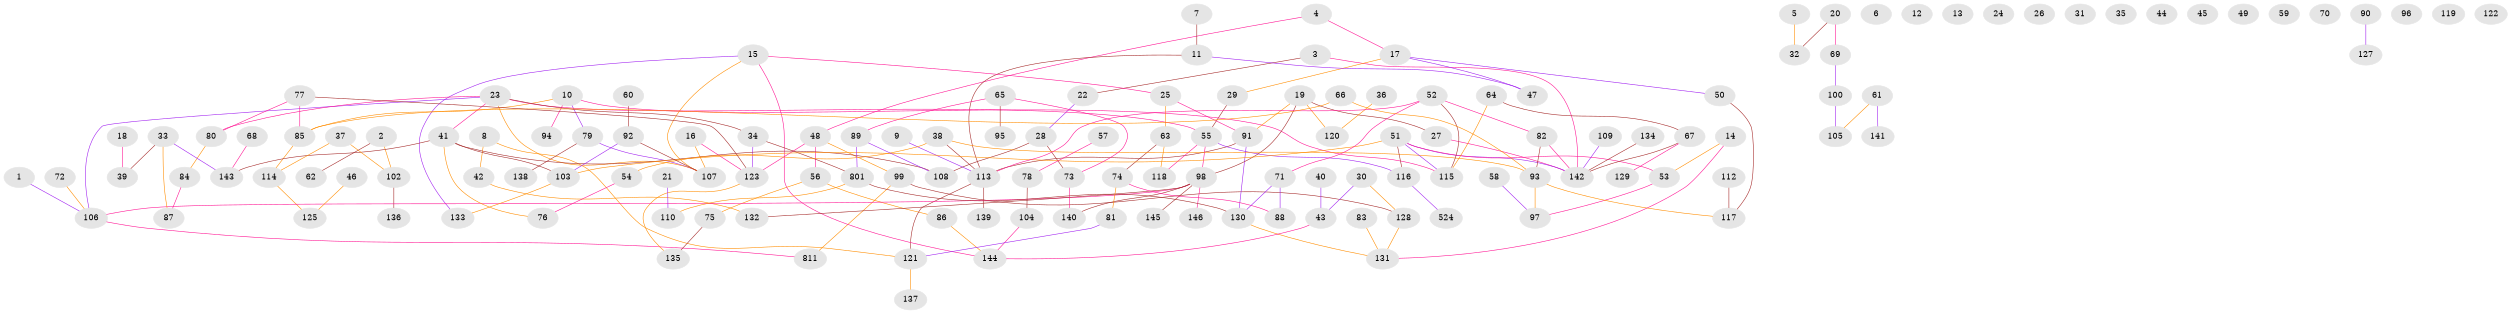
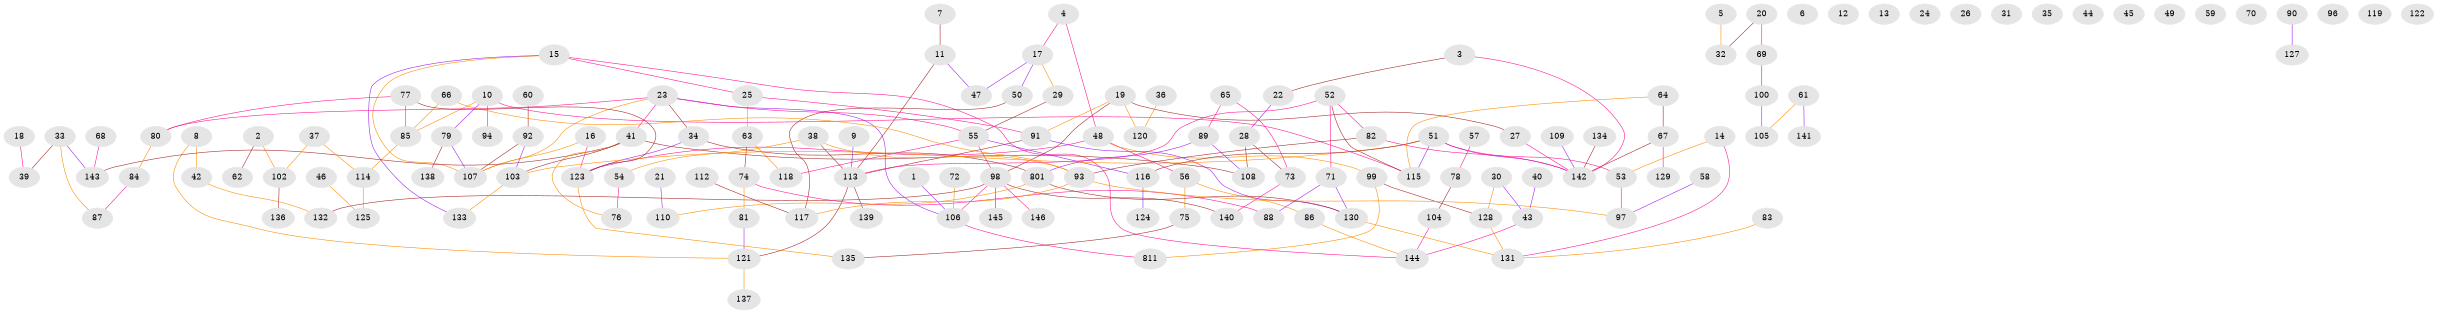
(1000, 137) -> none
(1446, 218) -> (1143, 218)
